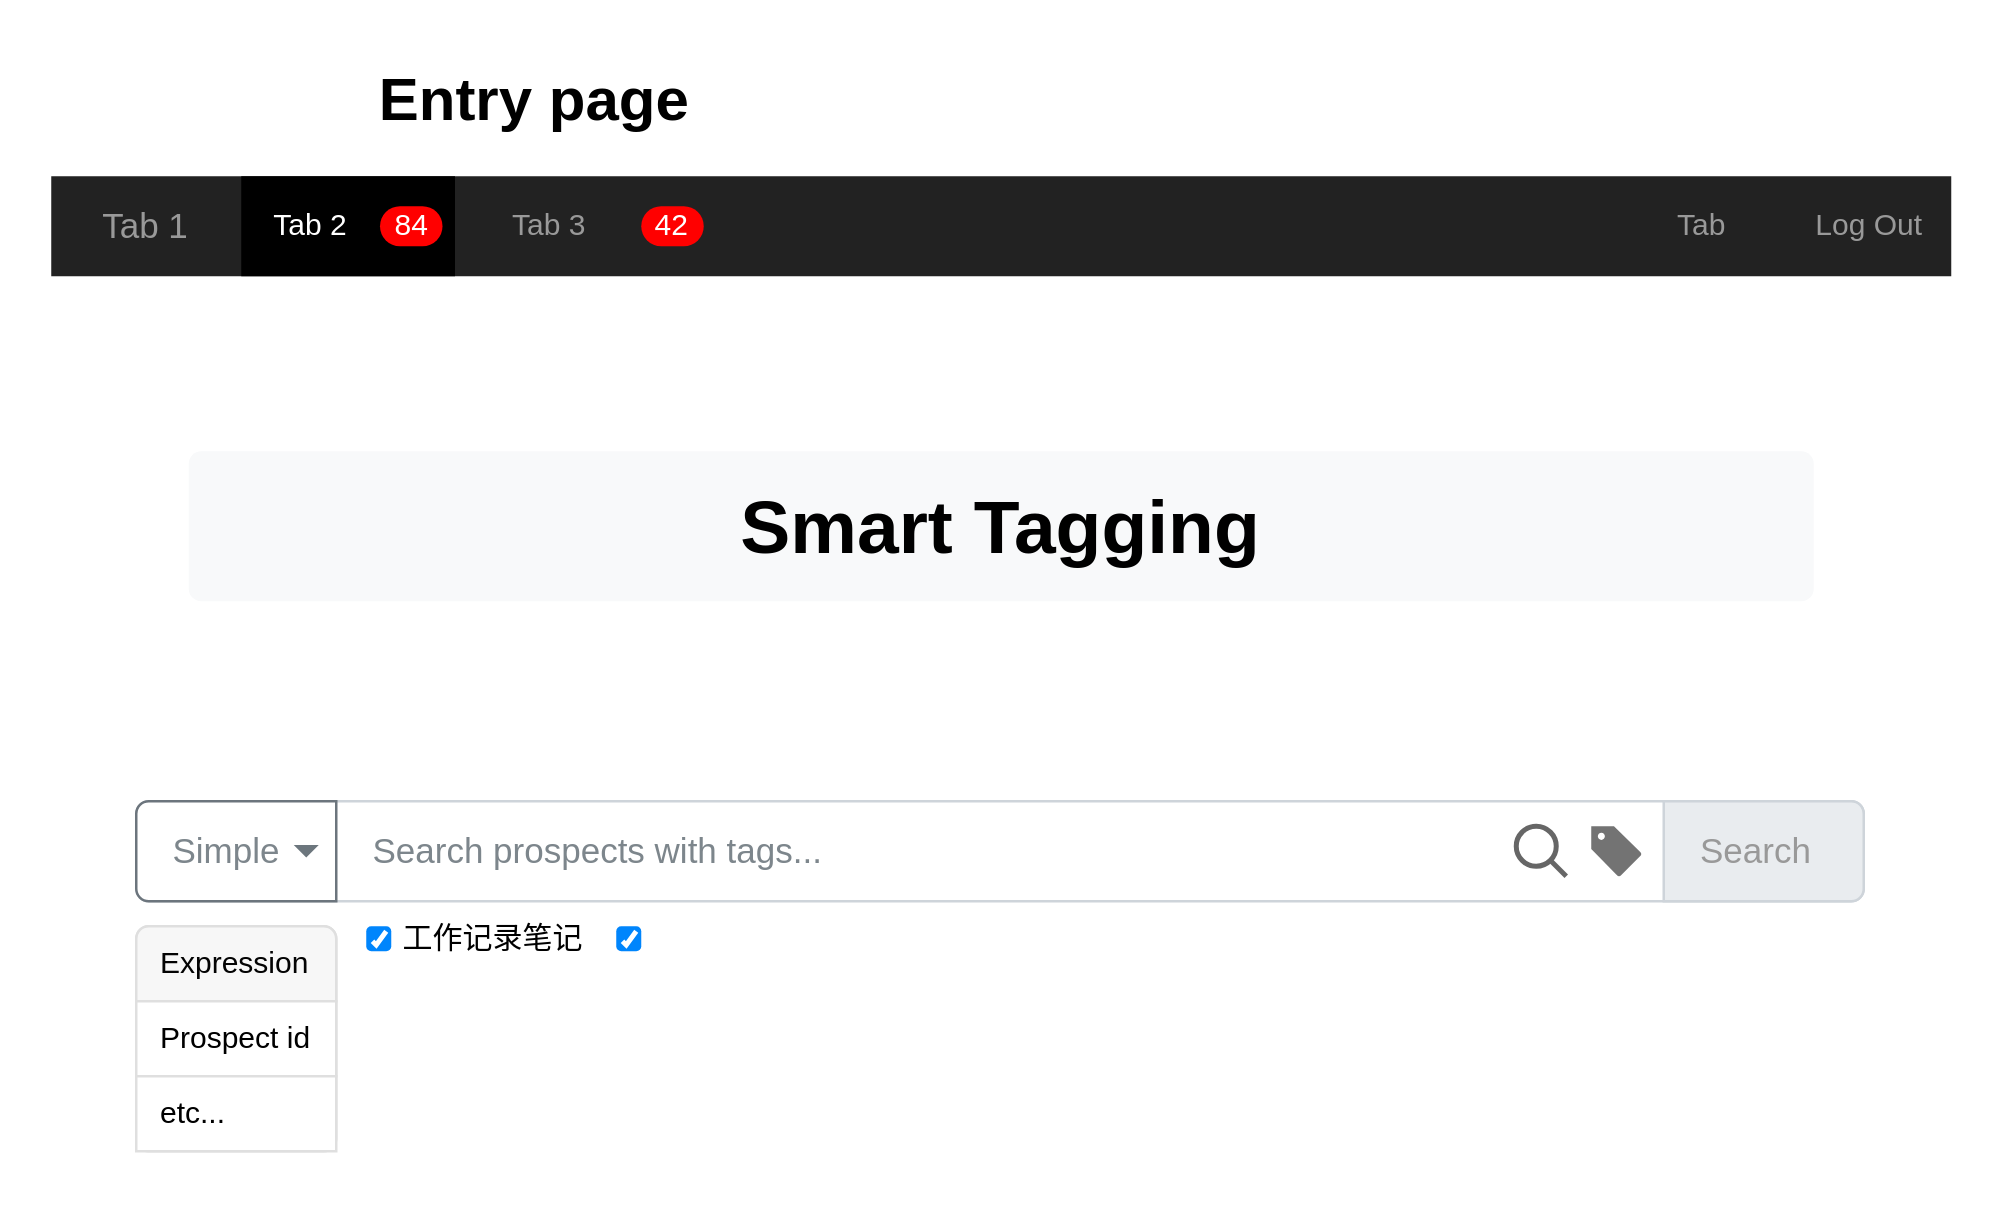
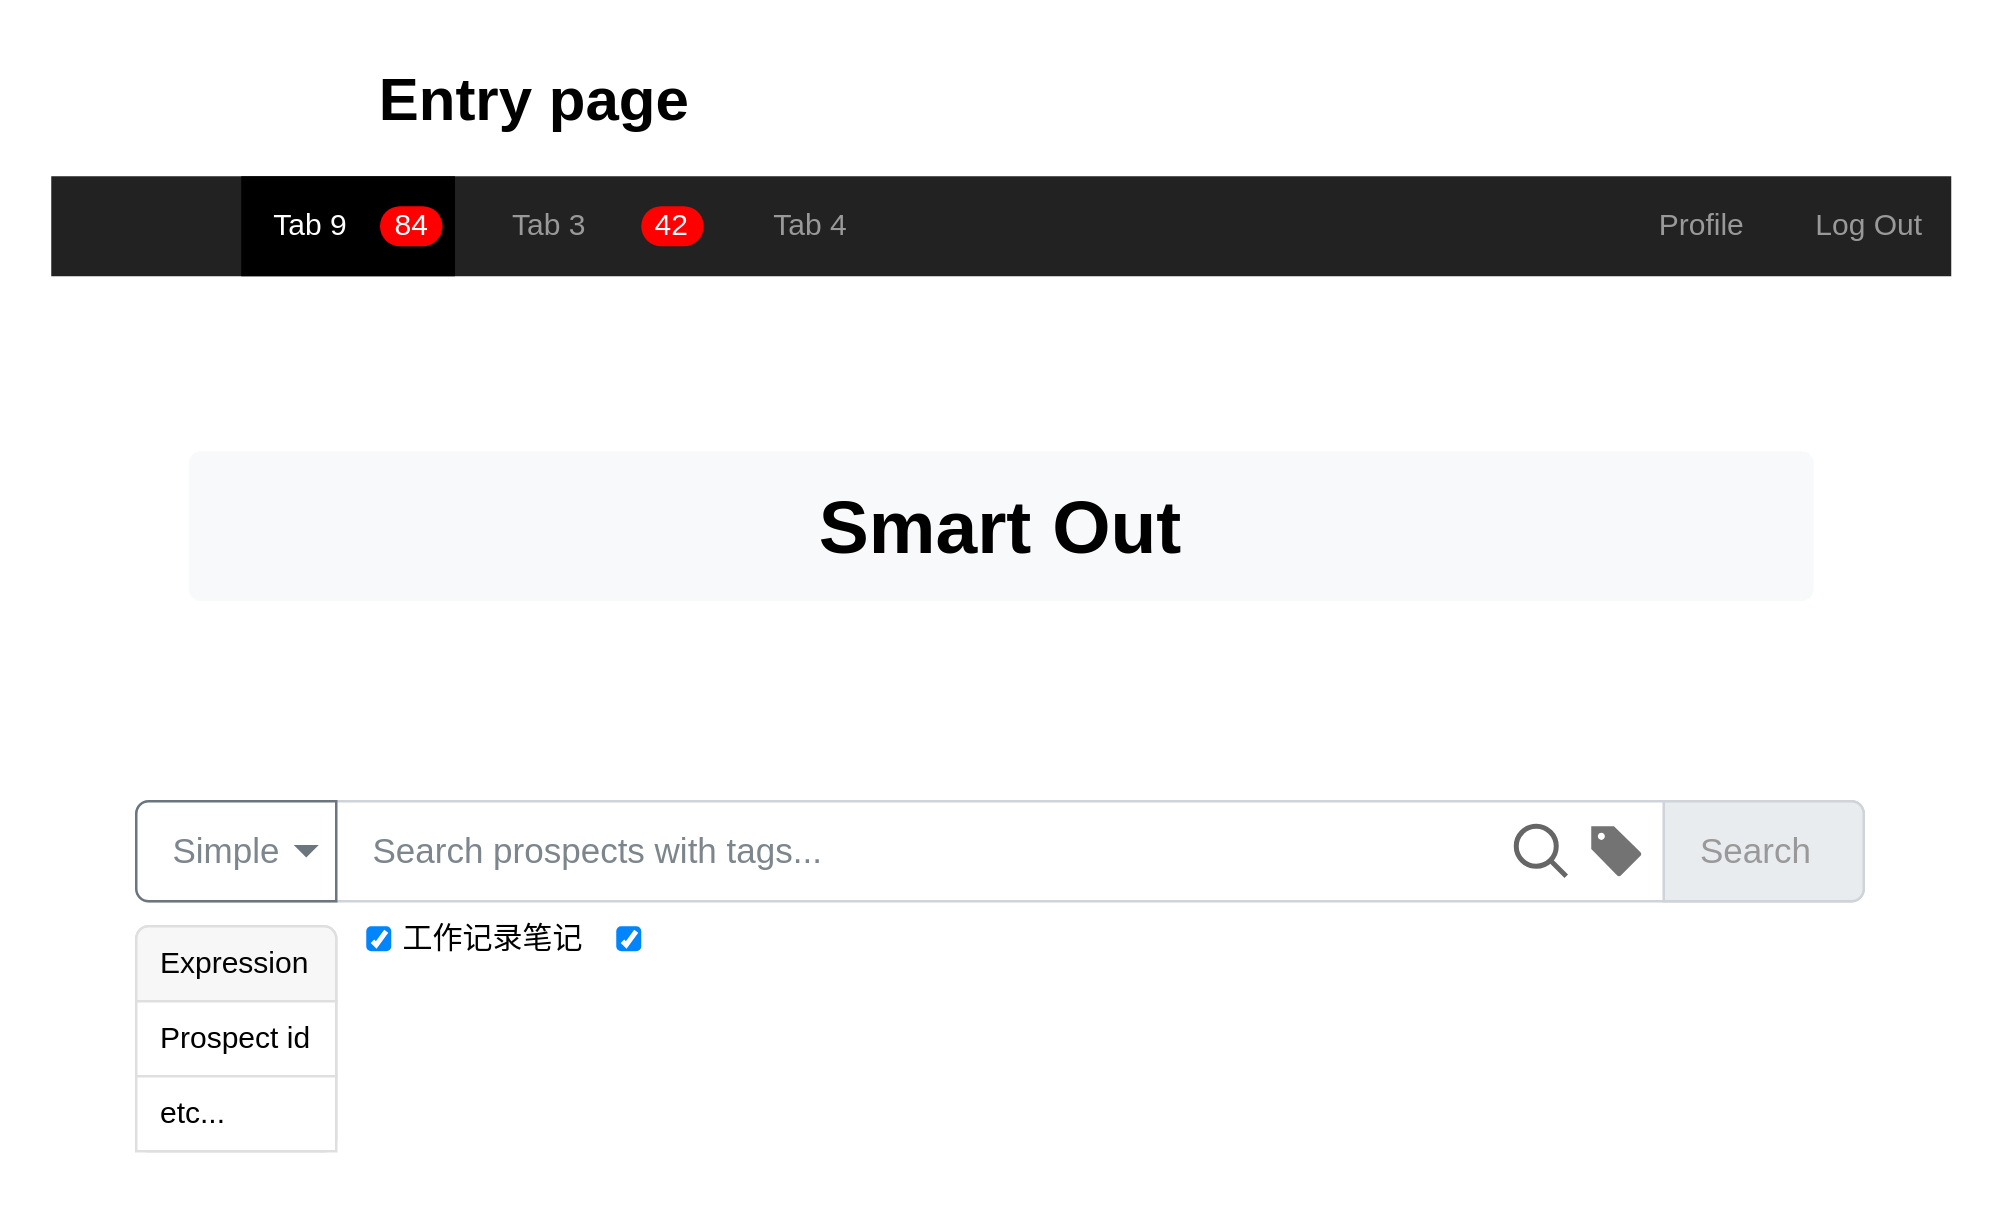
(146, 226) -> none
(311, 226) -> (311, 226)
none -> (811, 226)
(1703, 226) -> (1703, 226)
(1001, 526) -> (1001, 526)
